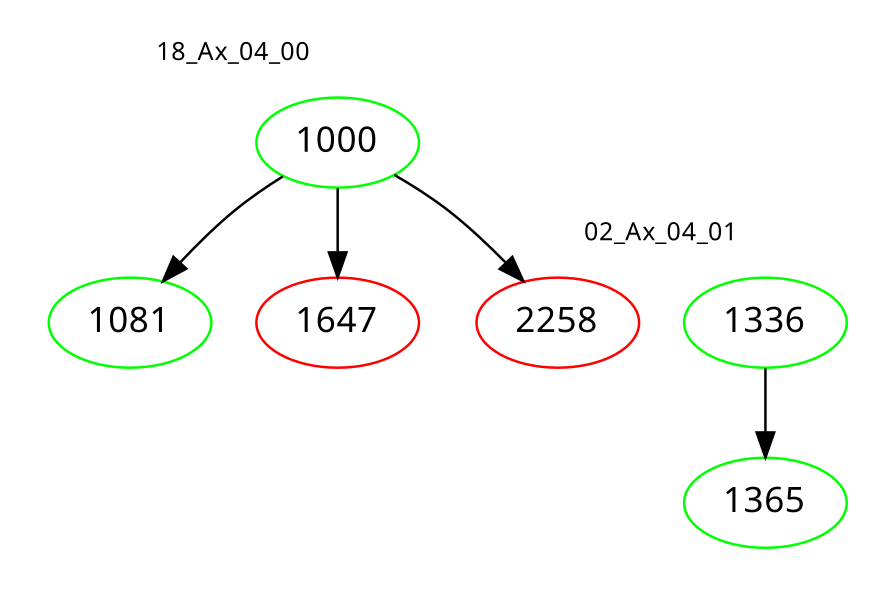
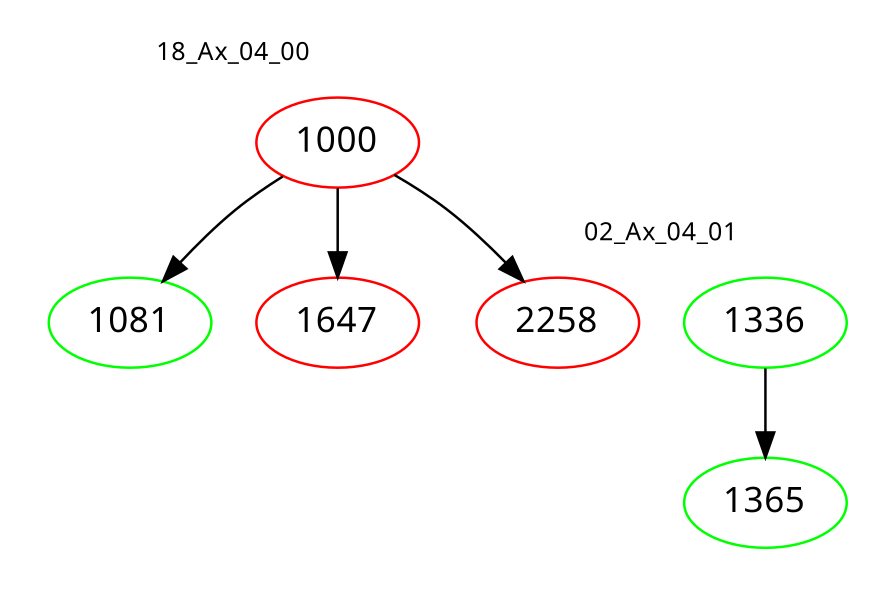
(338, 143) -> (338, 143)
